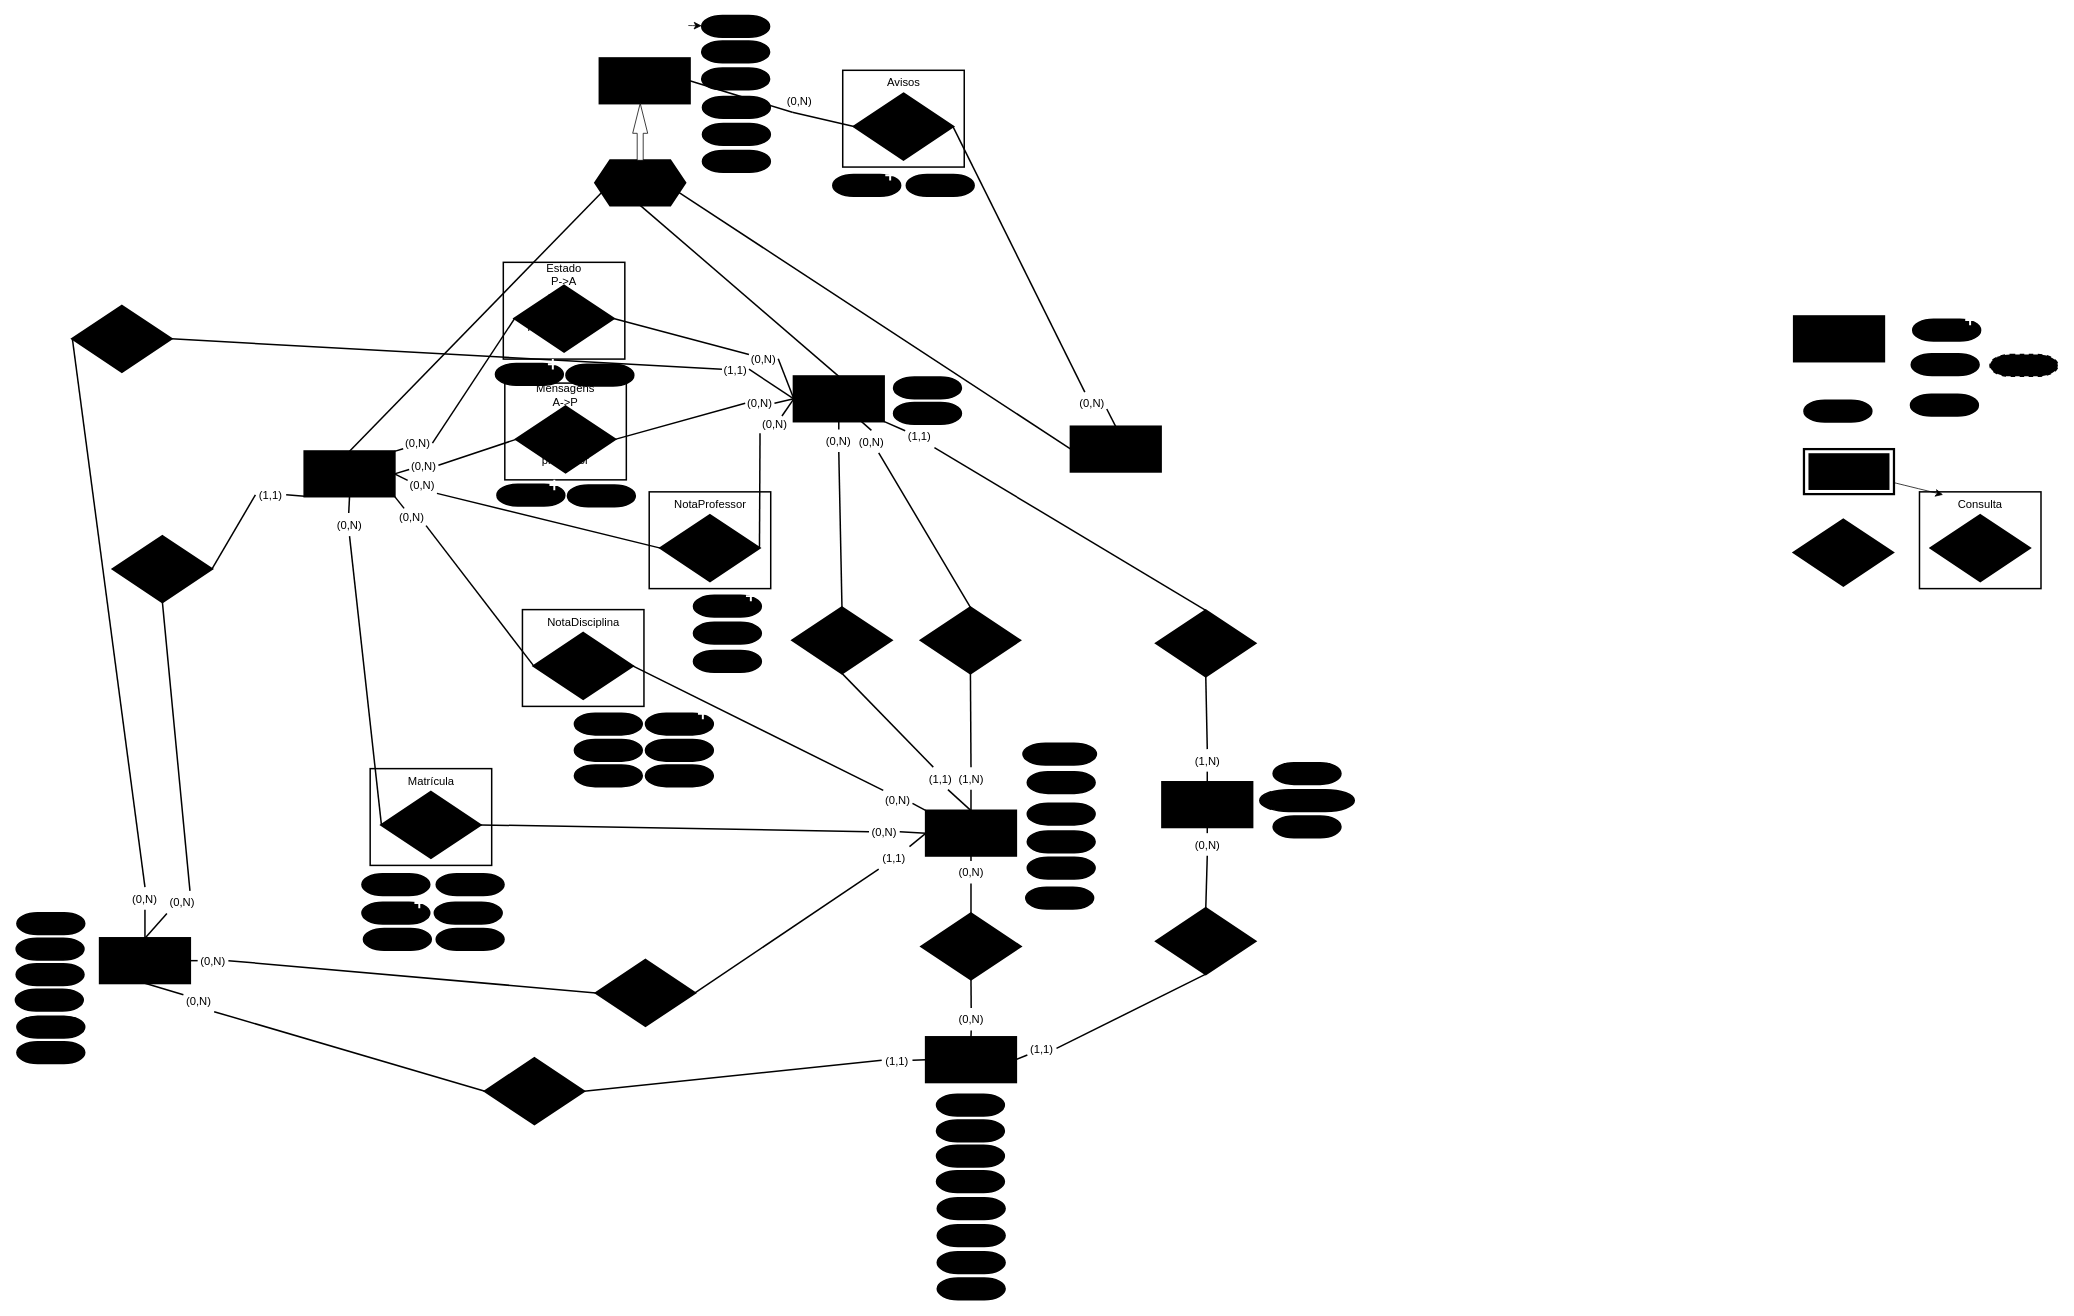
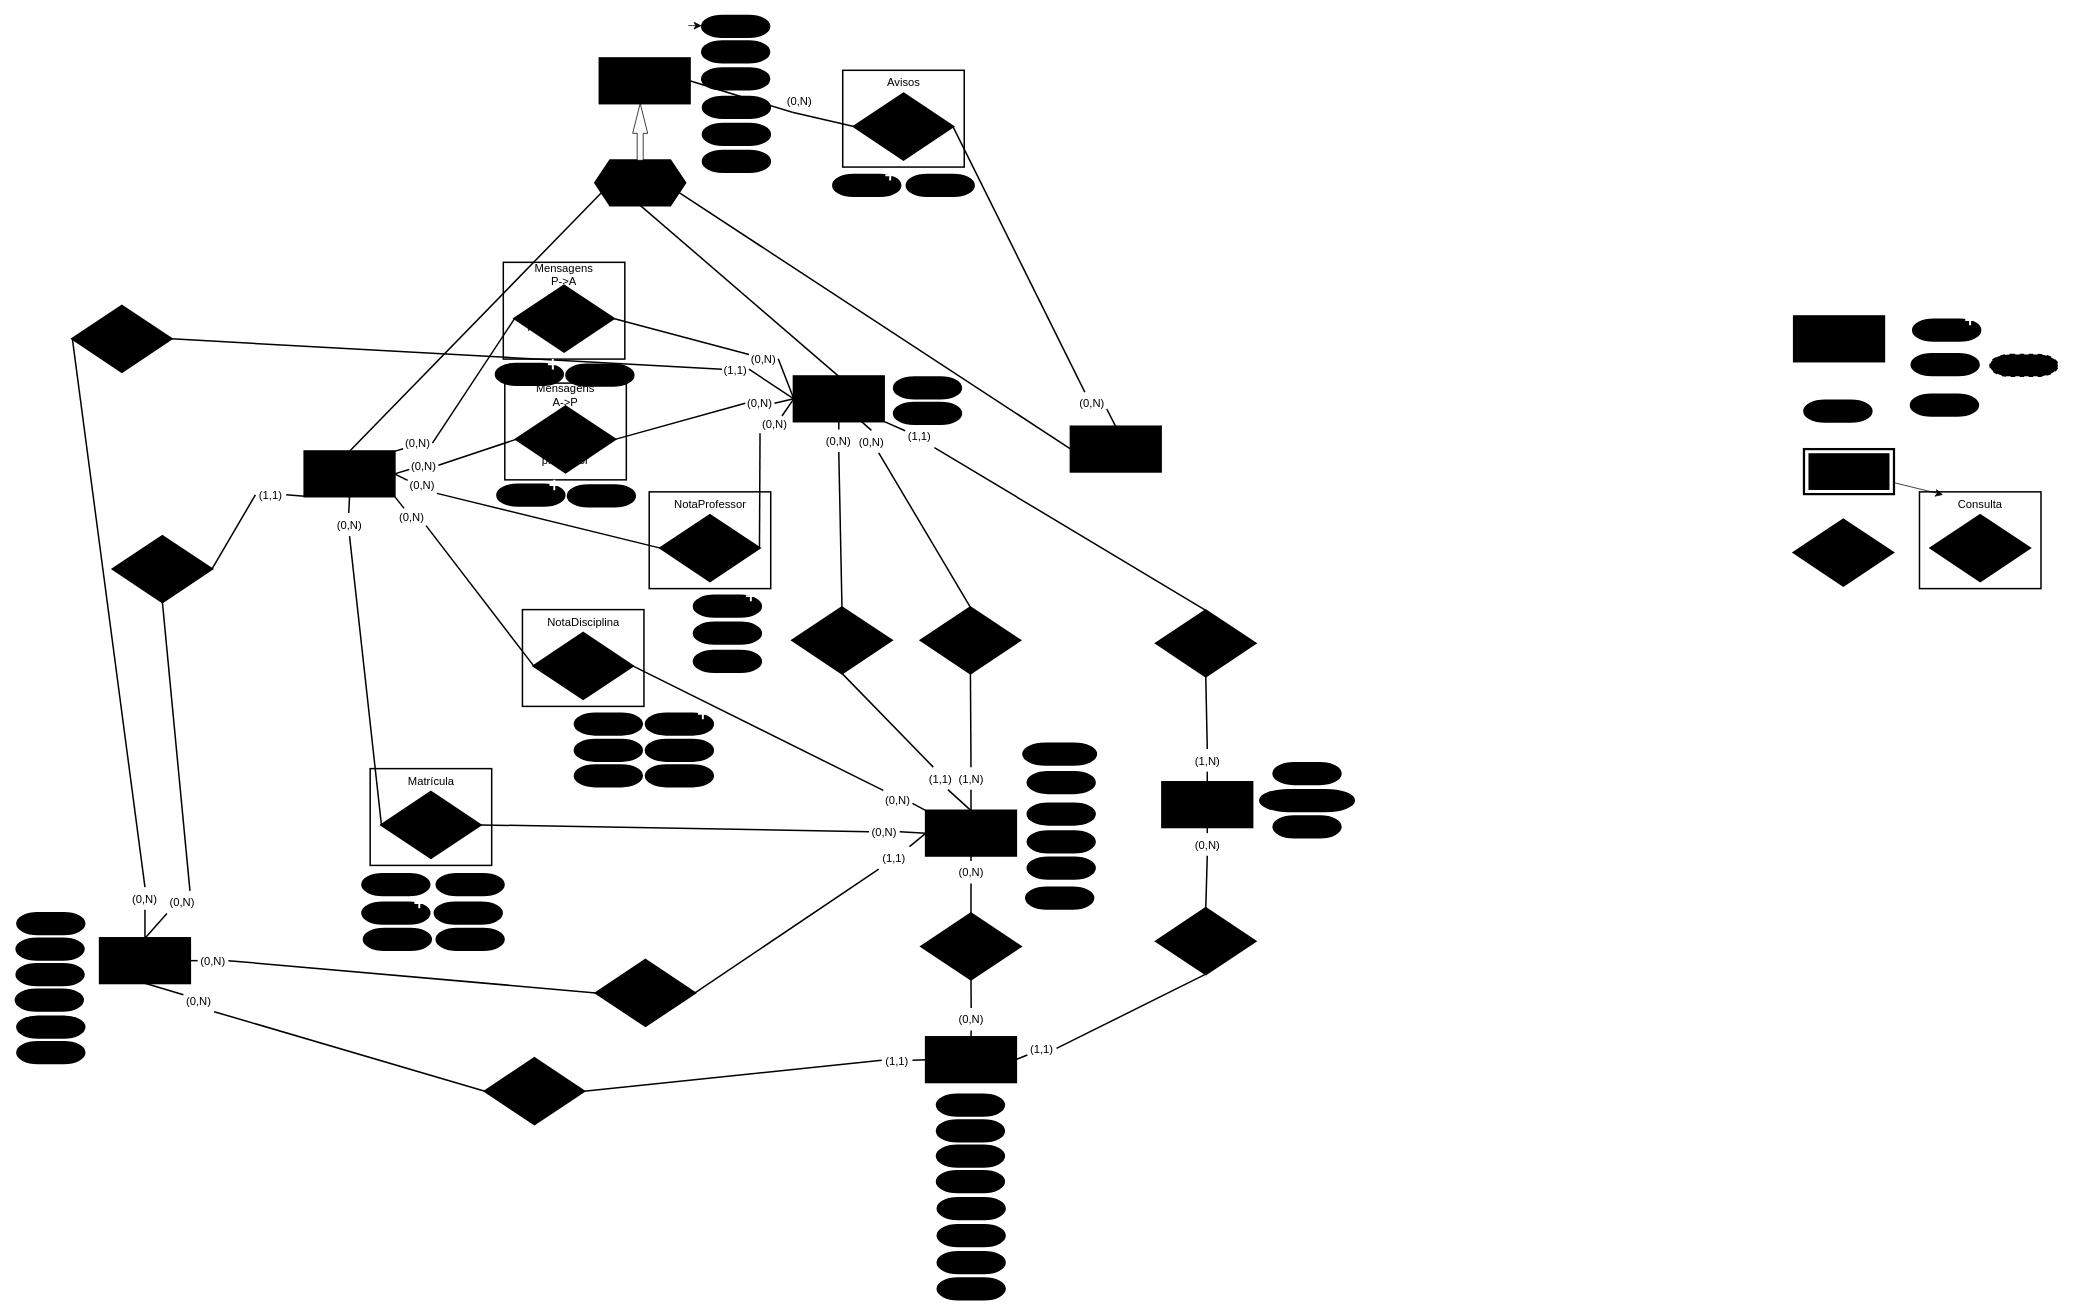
(564, 274) -> (564, 274)
